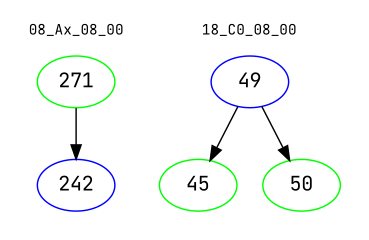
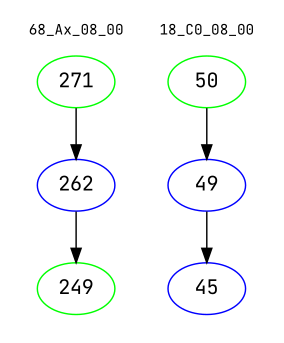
(77, 31) -> (77, 31)
(272, 127) -> (207, 127)
(76, 185) -> (76, 185)
(198, 185) -> (207, 289)
none -> (76, 289)
